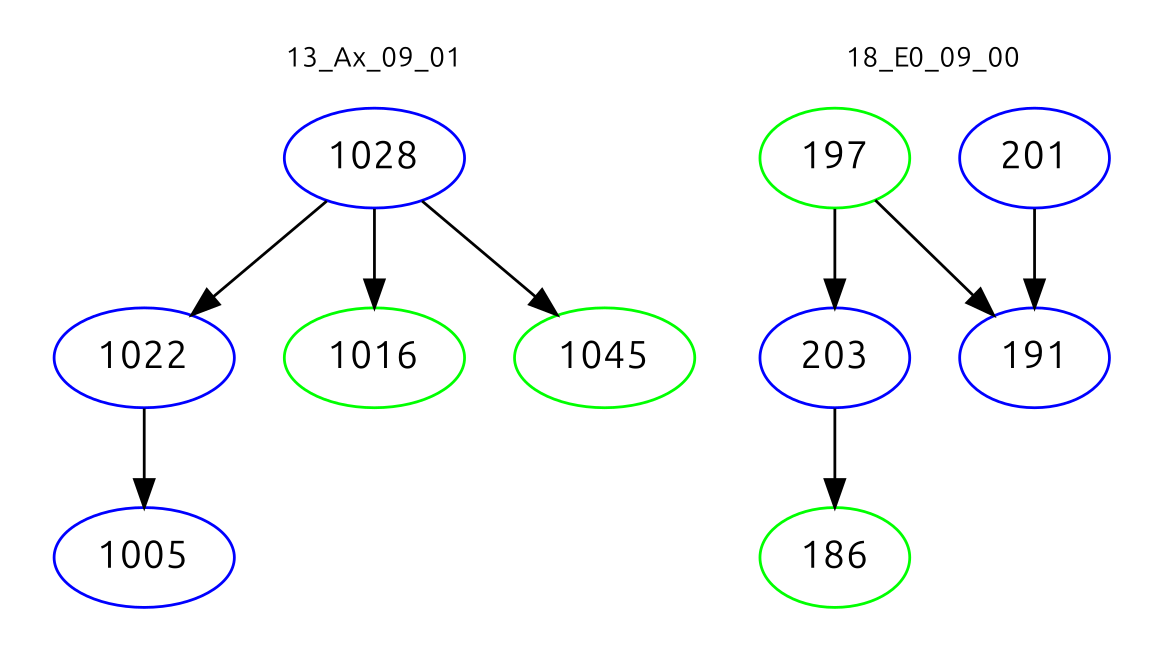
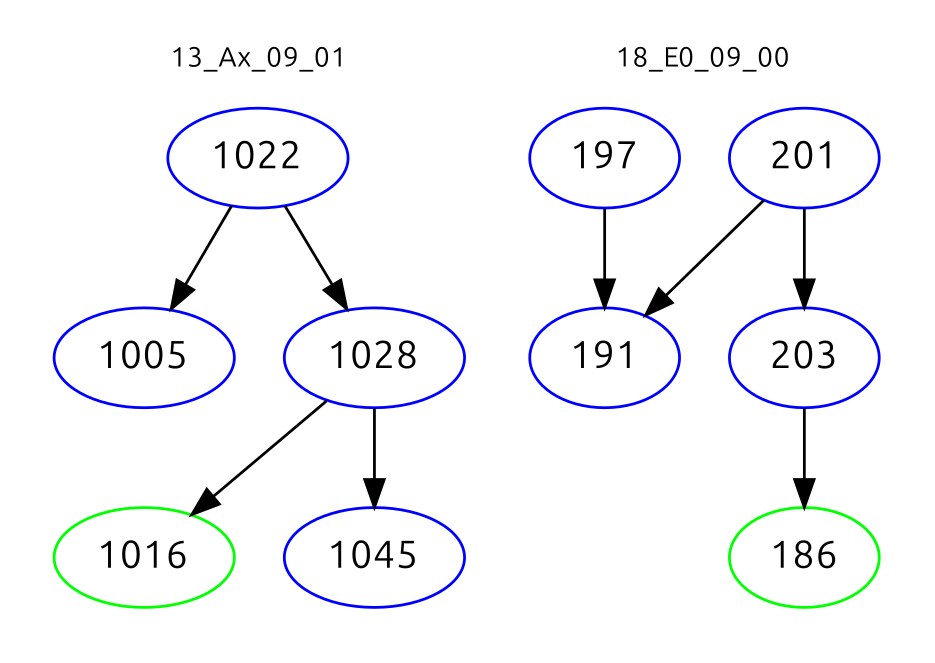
(835, 158) -> (605, 158)
(835, 244) -> (804, 244)
(270, 249) -> (309, 245)
(605, 358) -> (374, 557)
